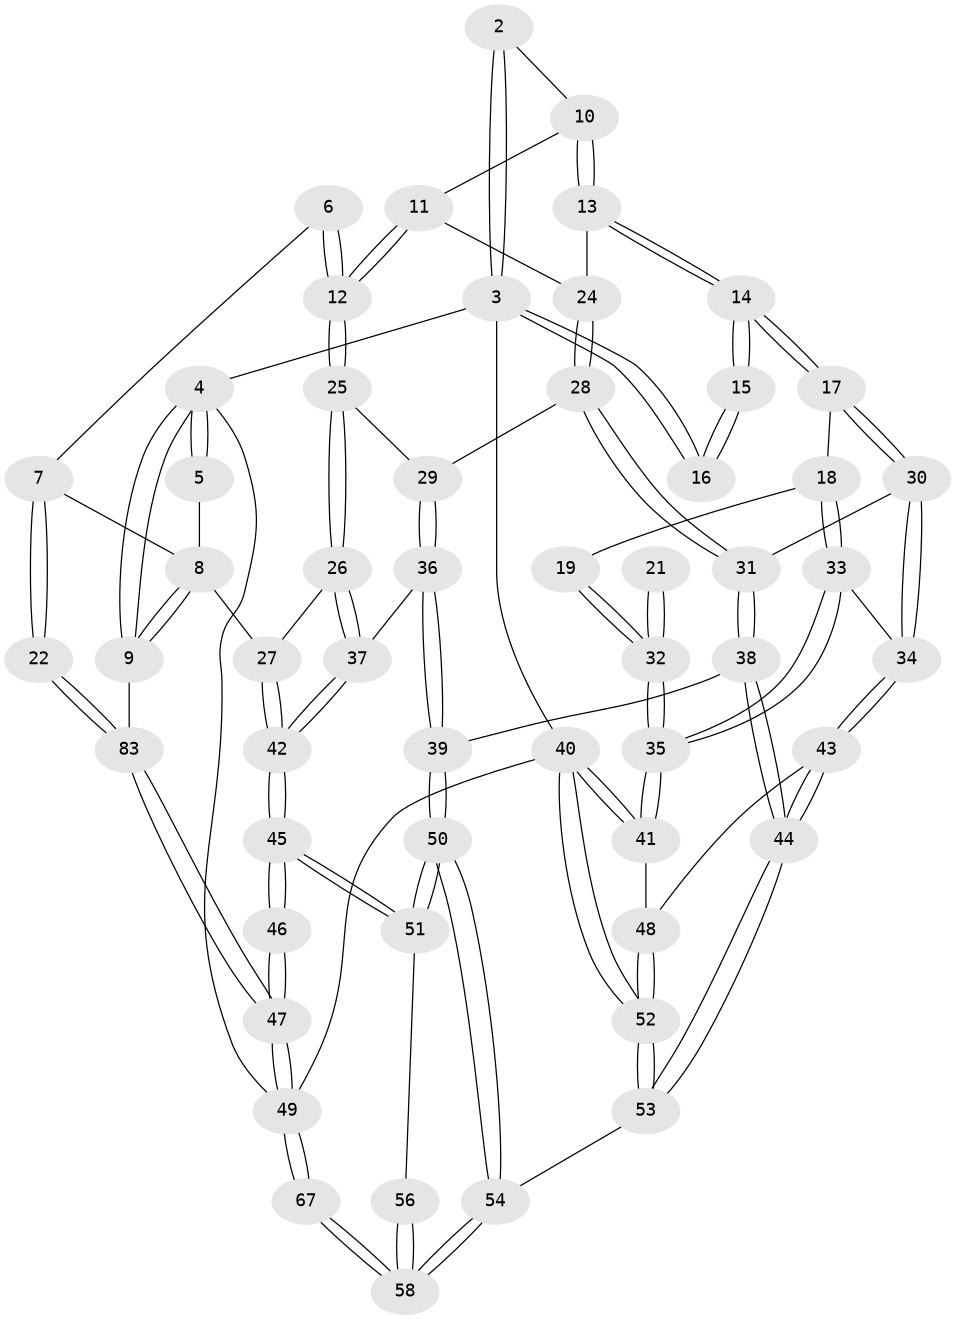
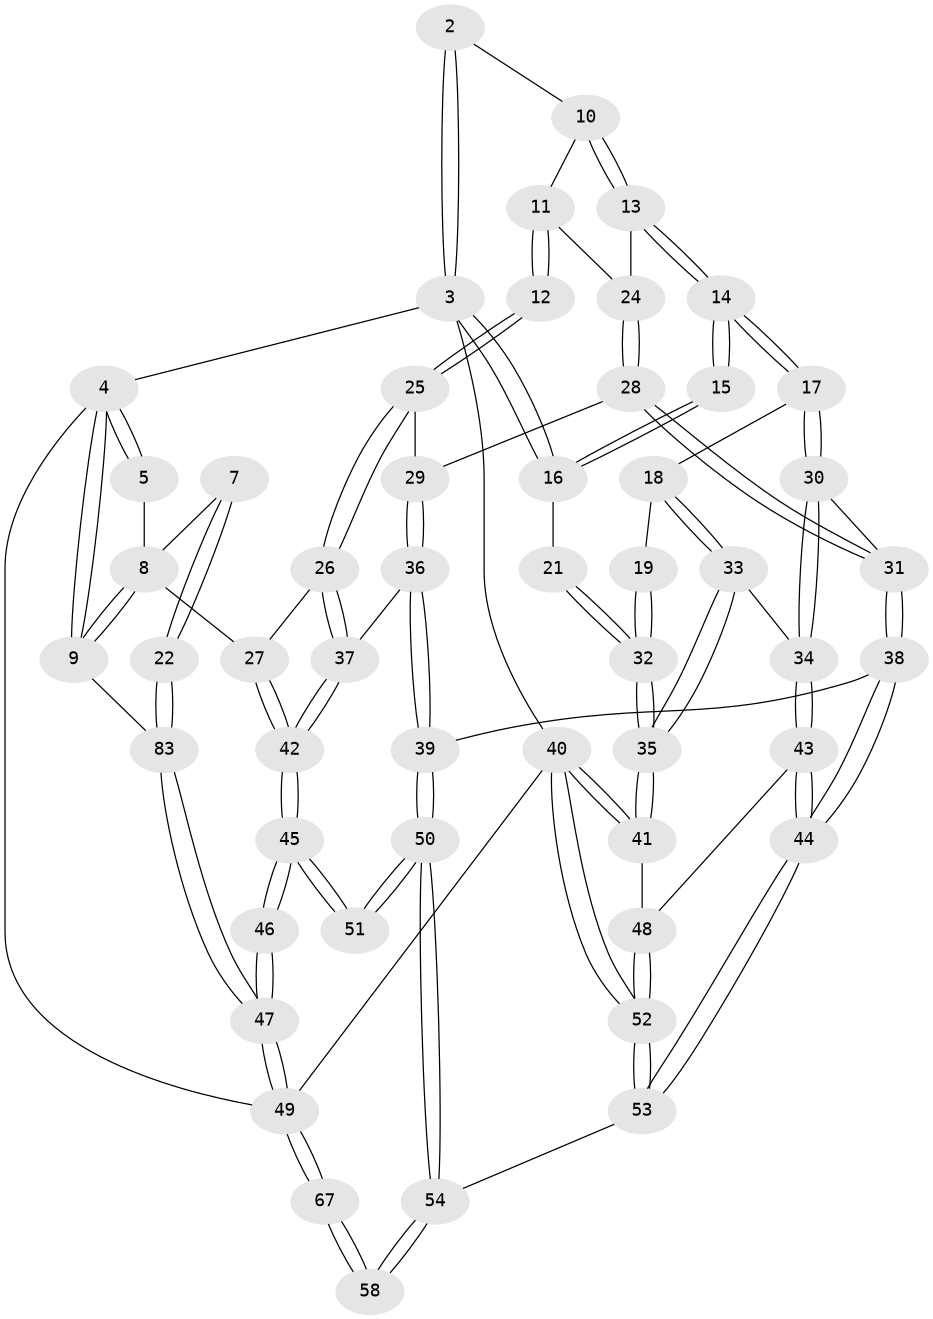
(329, 208) -> none
none -> (553, 524)
(405, 1201) -> none
